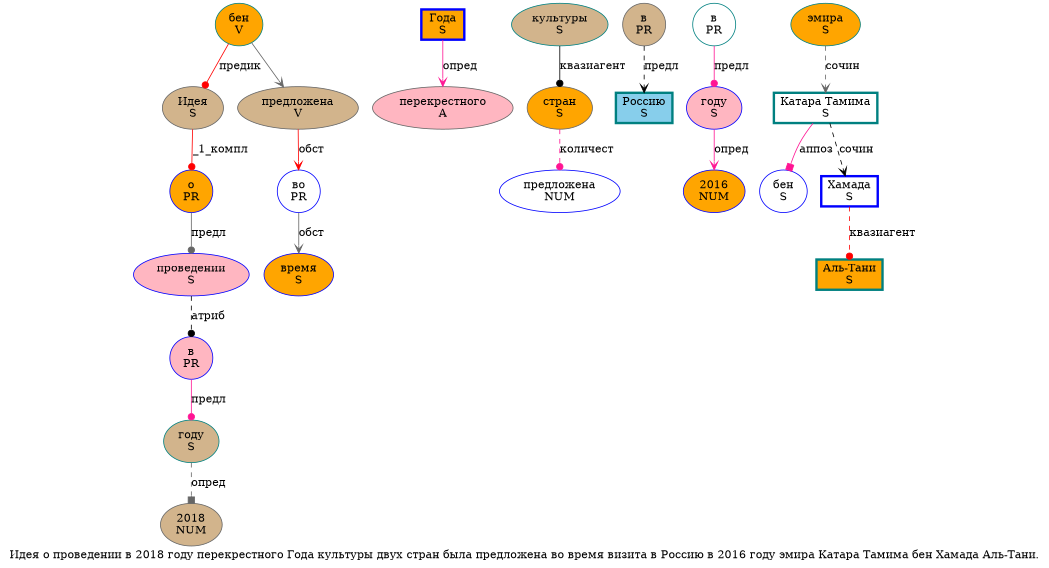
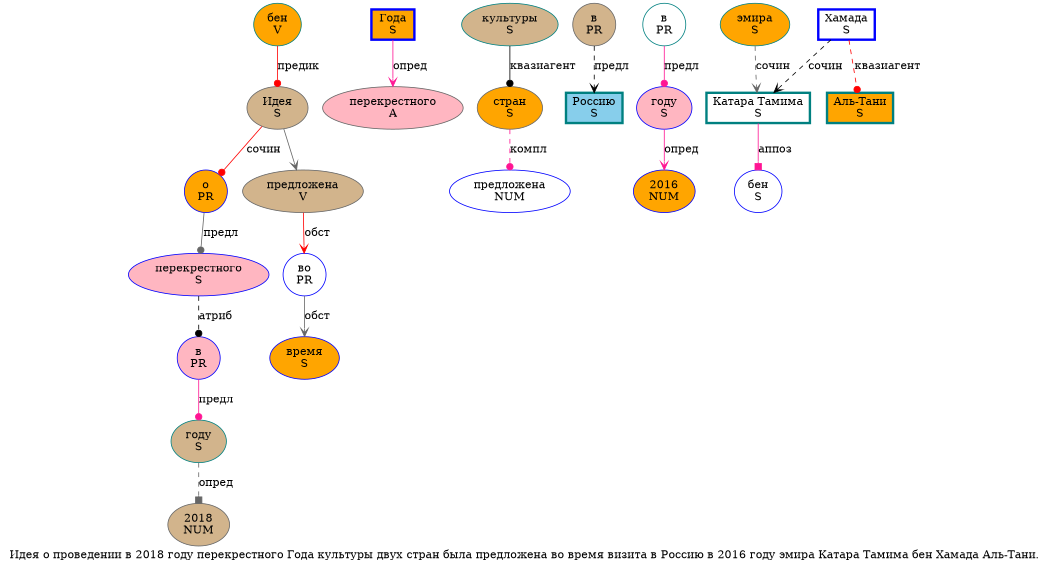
(265, 62) -> (289, 146)
(836, 146) -> (805, 63)
(221, 150) -> (264, 150)
(587, 150) -> (529, 150)
(191, 275) -> (199, 275)
